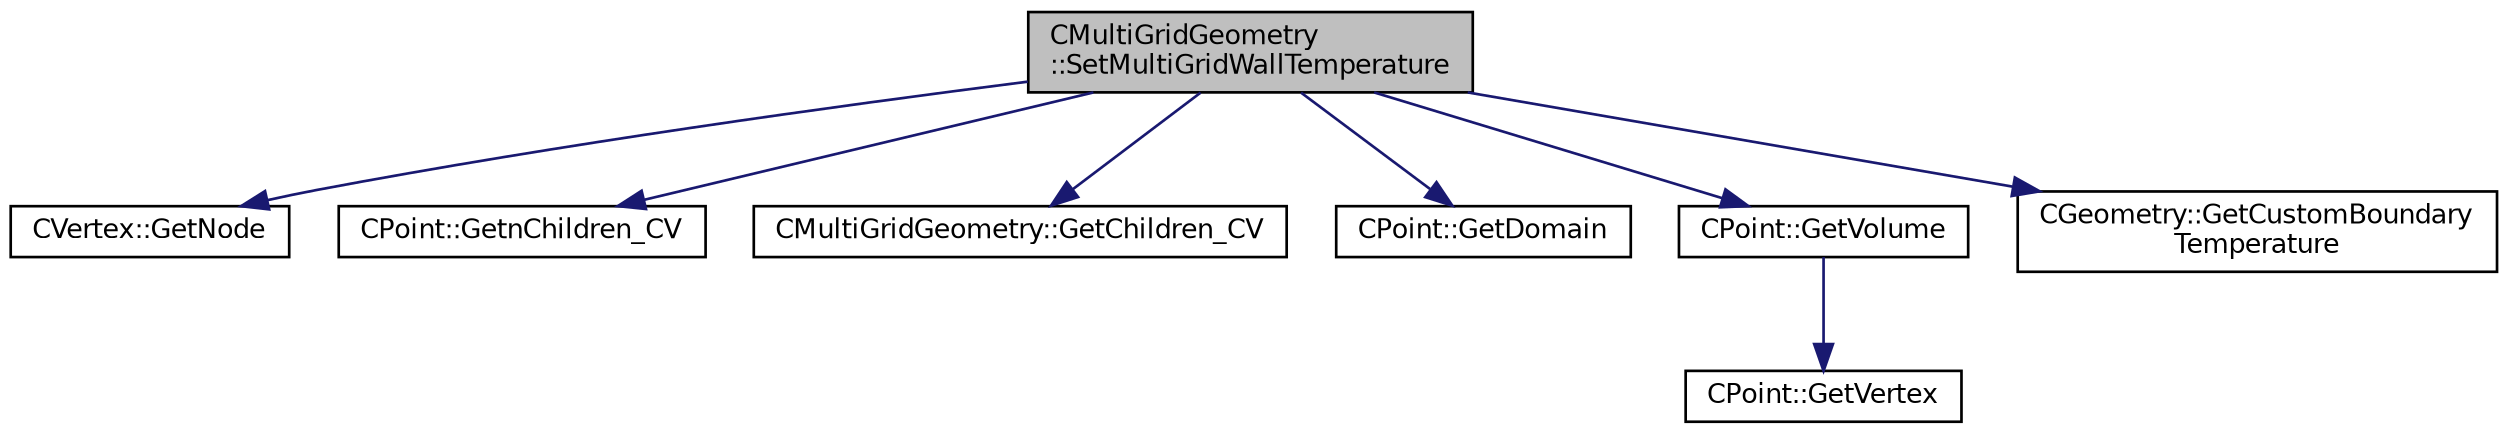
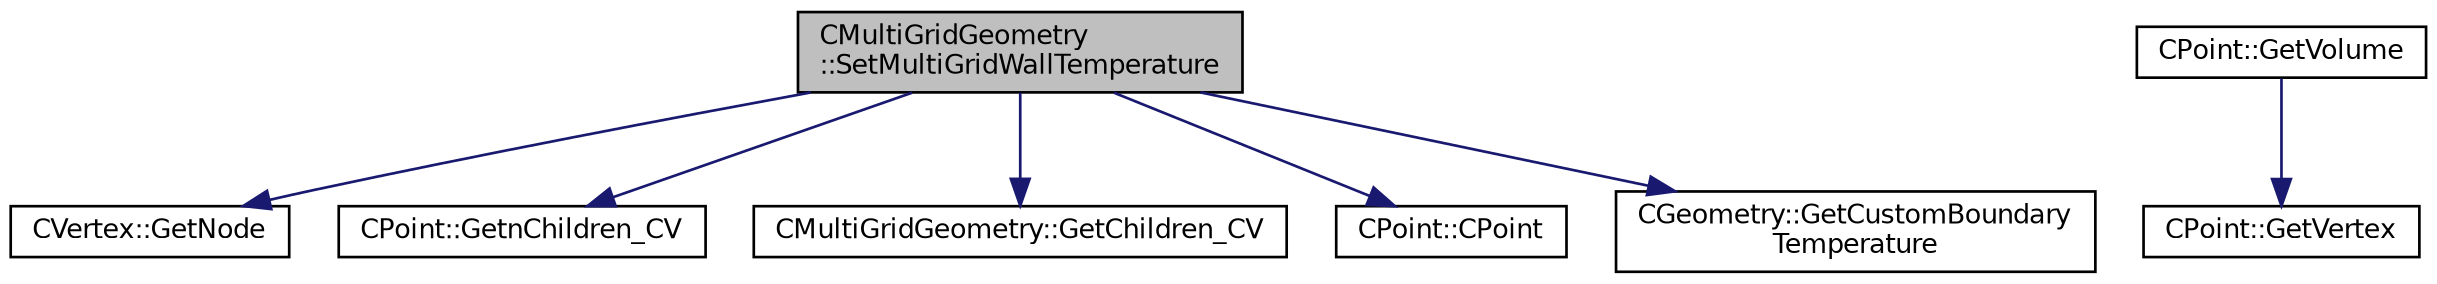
(1548, 145) -> none
(1483, 232) -> (1451, 232)
